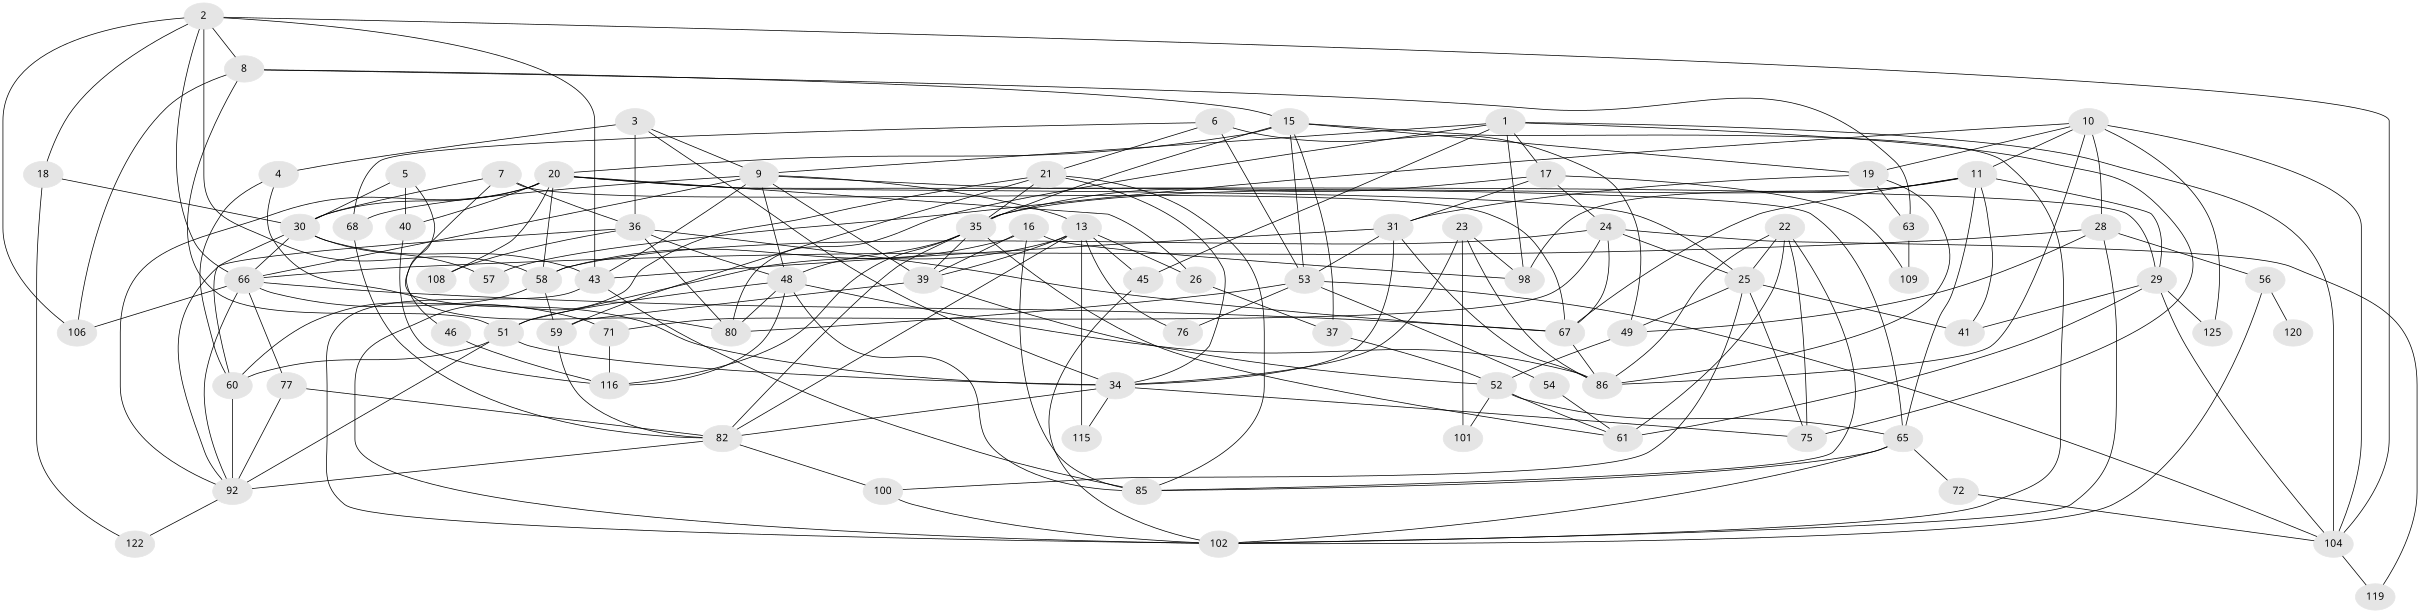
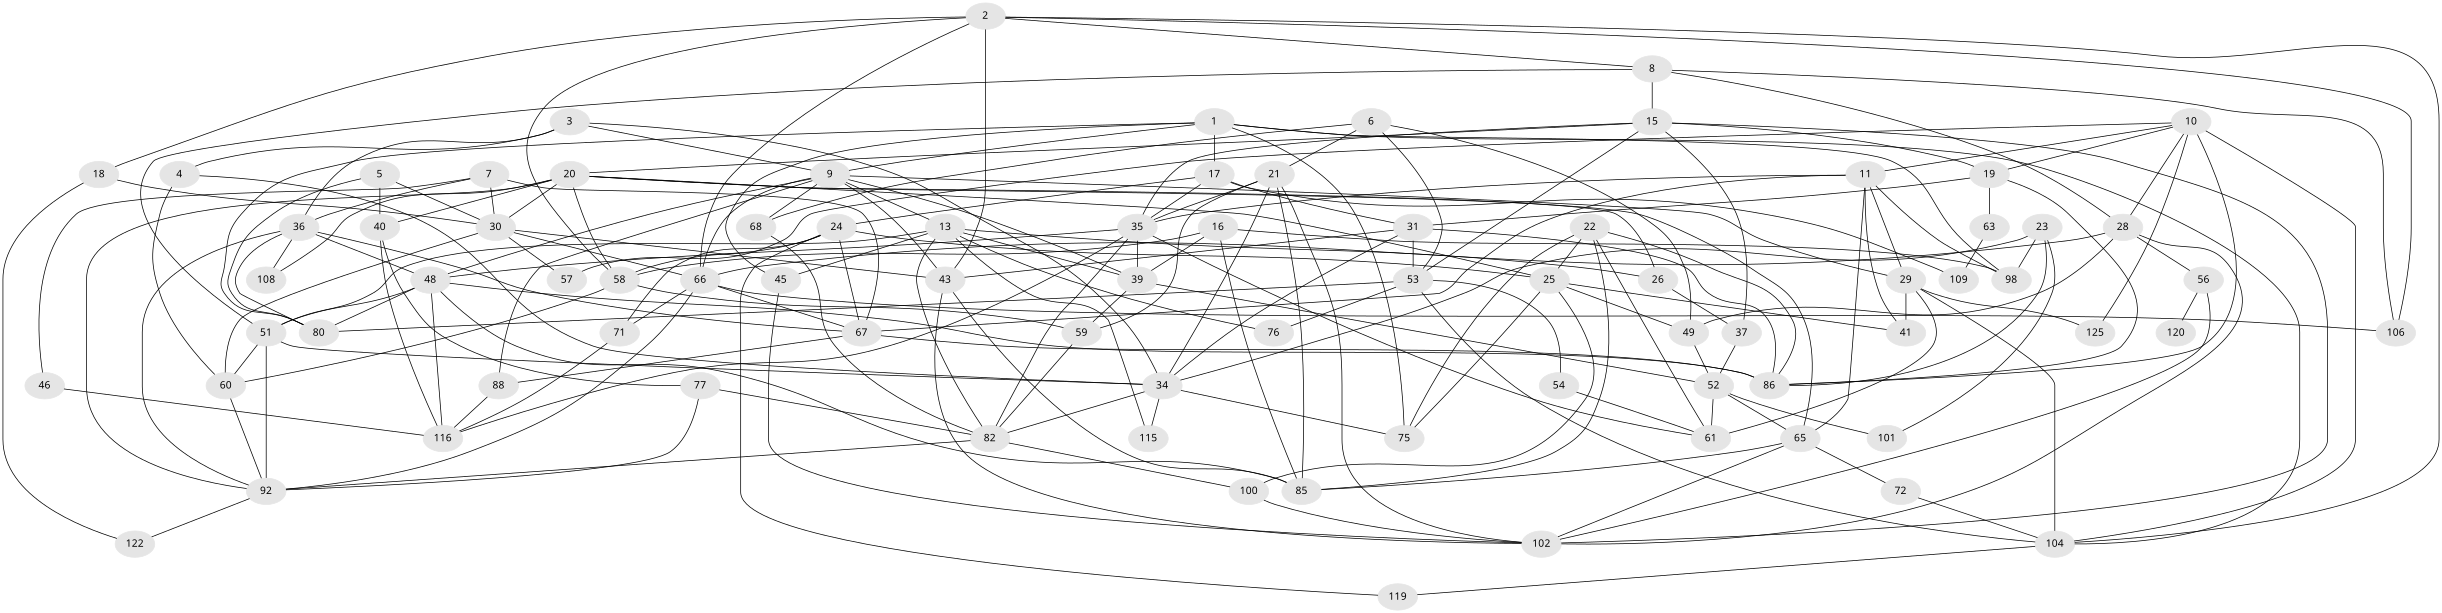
(1117, 89) -> (1899, 121)
(265, 333) -> (511, 365)
none -> (499, 386)
